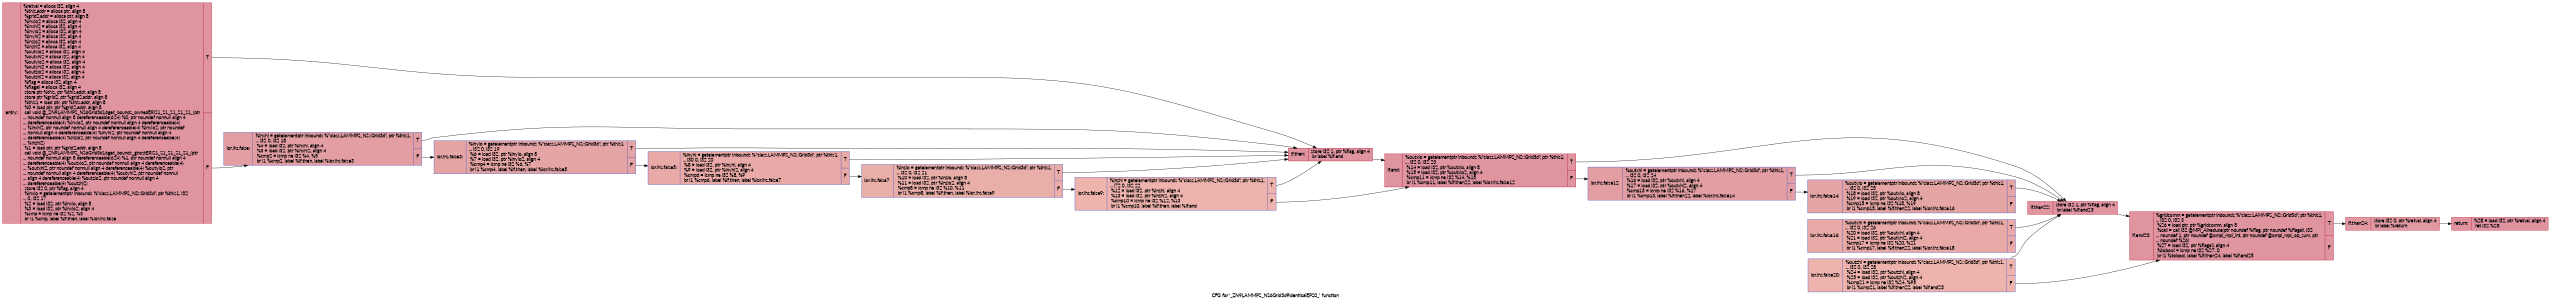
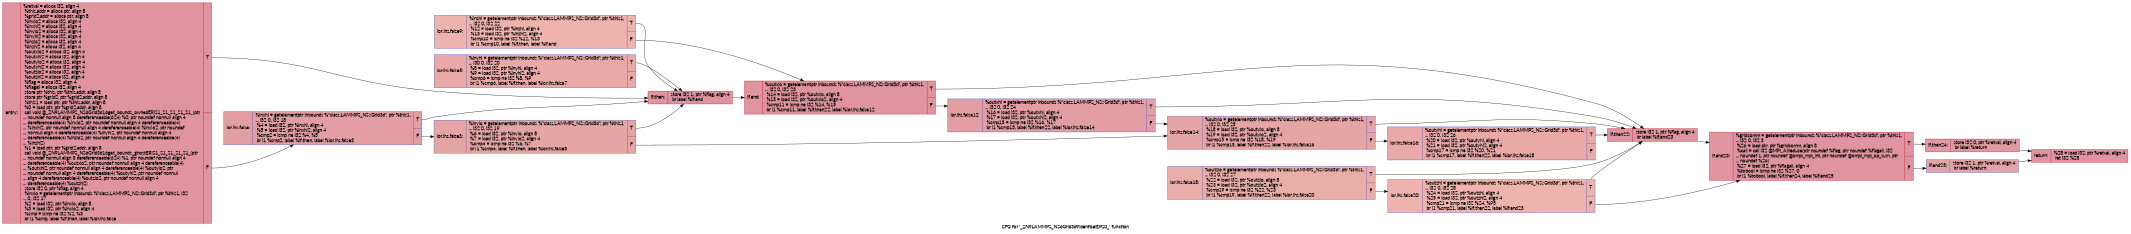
none -> (1380, 141)
(640, 166) -> (900, 142)
none -> (1972, 166)
(962, 181) -> none
none -> (1271, 183)
(1125, 186) -> (484, 24)
